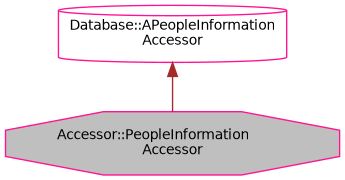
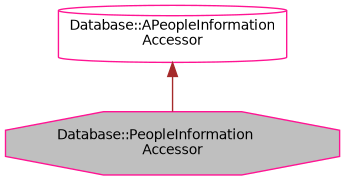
(173, 143) -> (173, 143)
